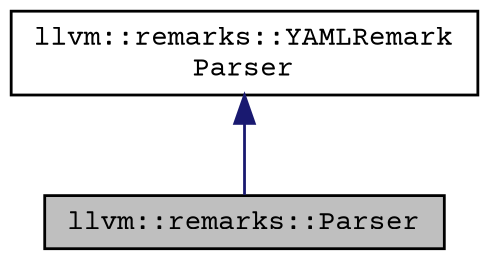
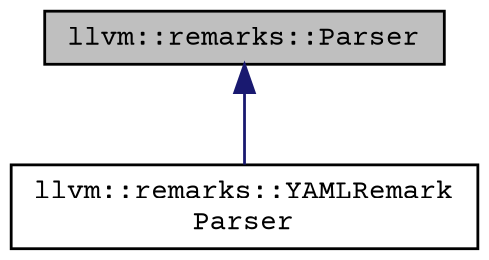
(245, 159) -> (245, 129)
